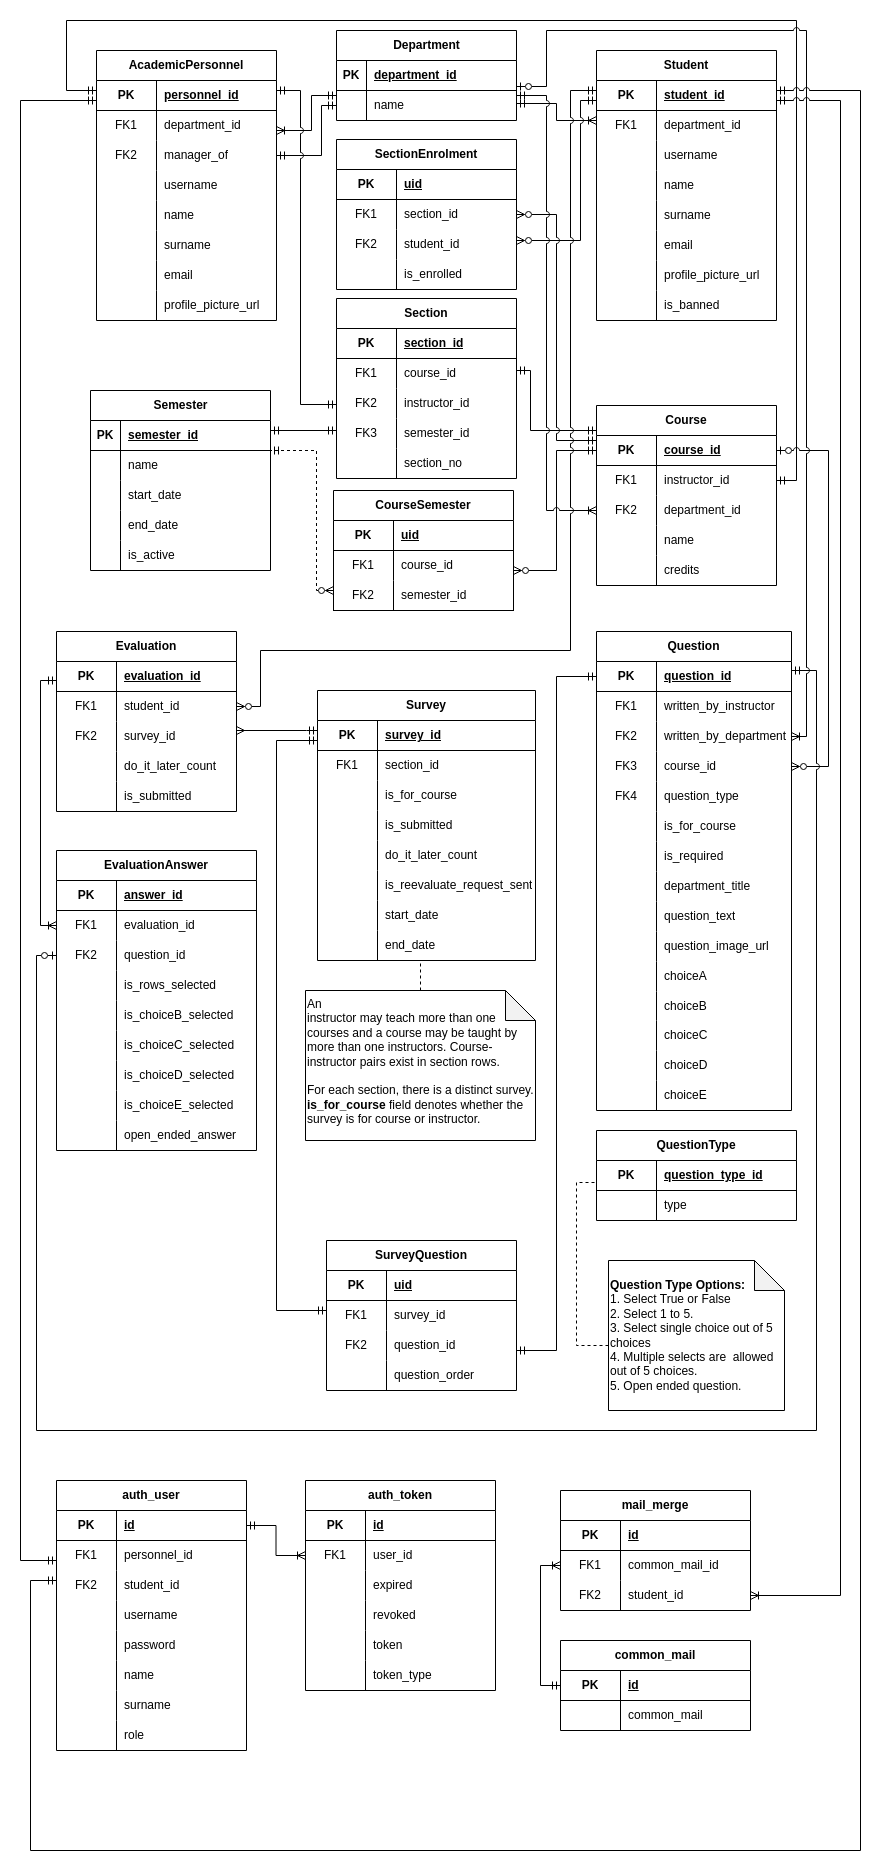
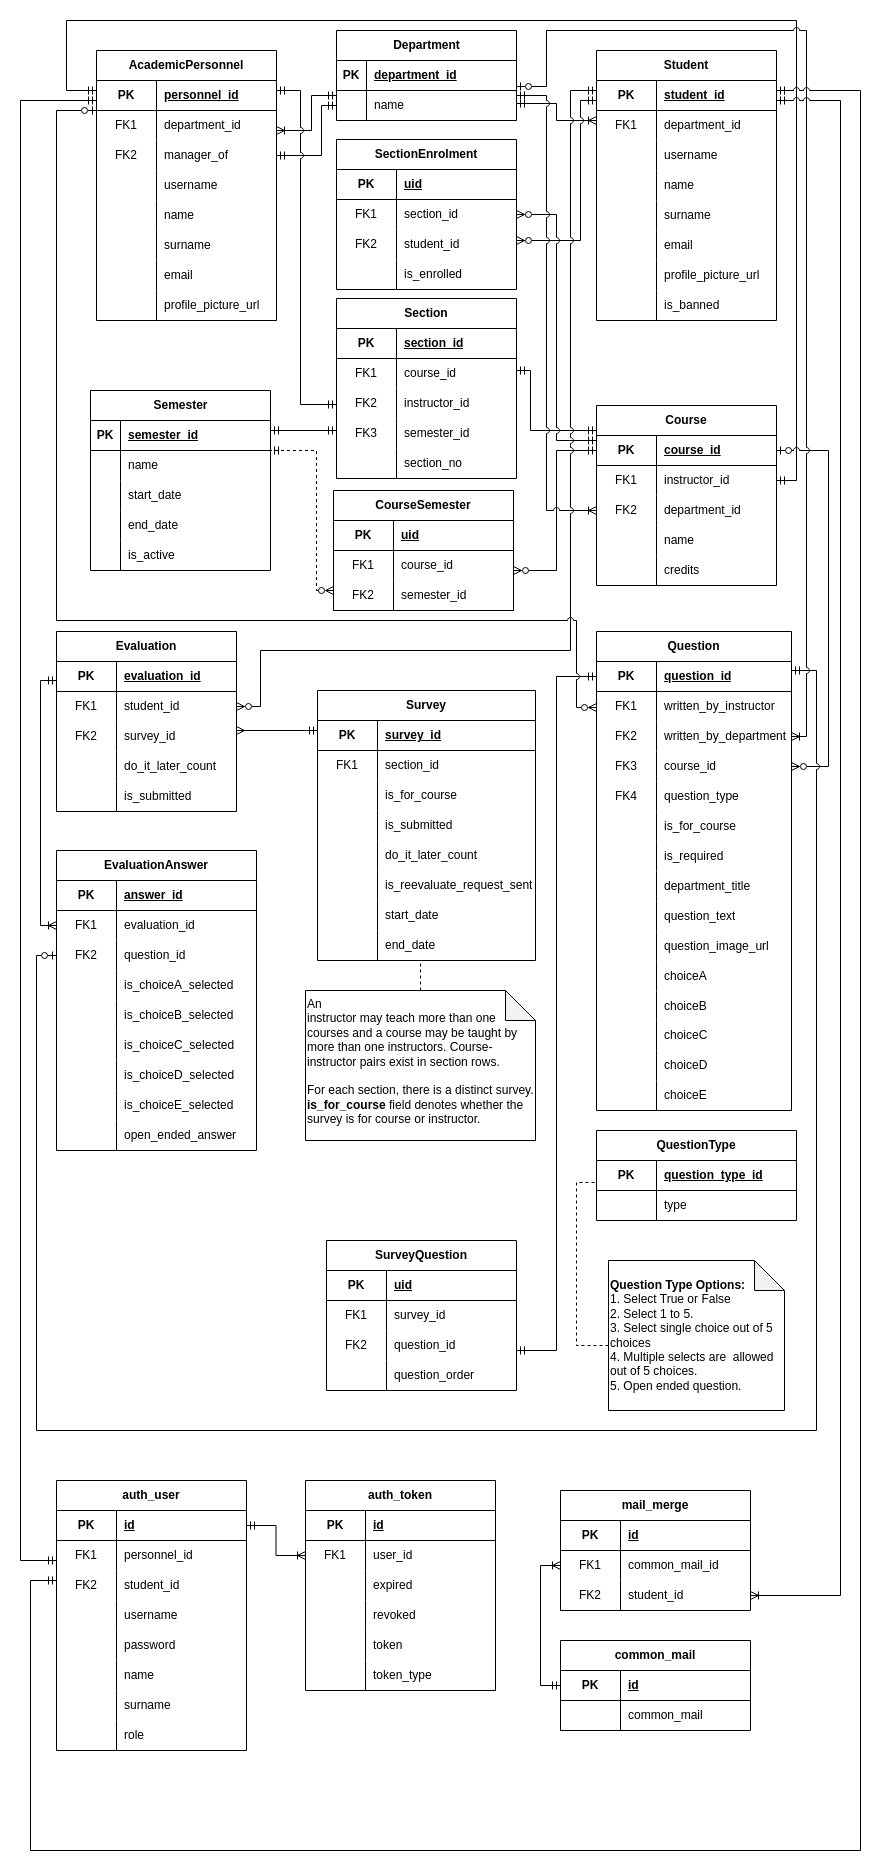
none -> (101, 621)
(175, 986) -> (184, 986)
(277, 1031) -> none
